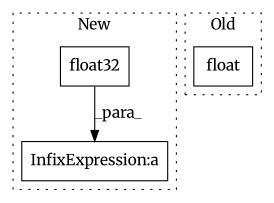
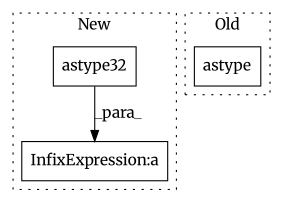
(95, 66) -> (95, 66)
(223, 66) -> (228, 66)
